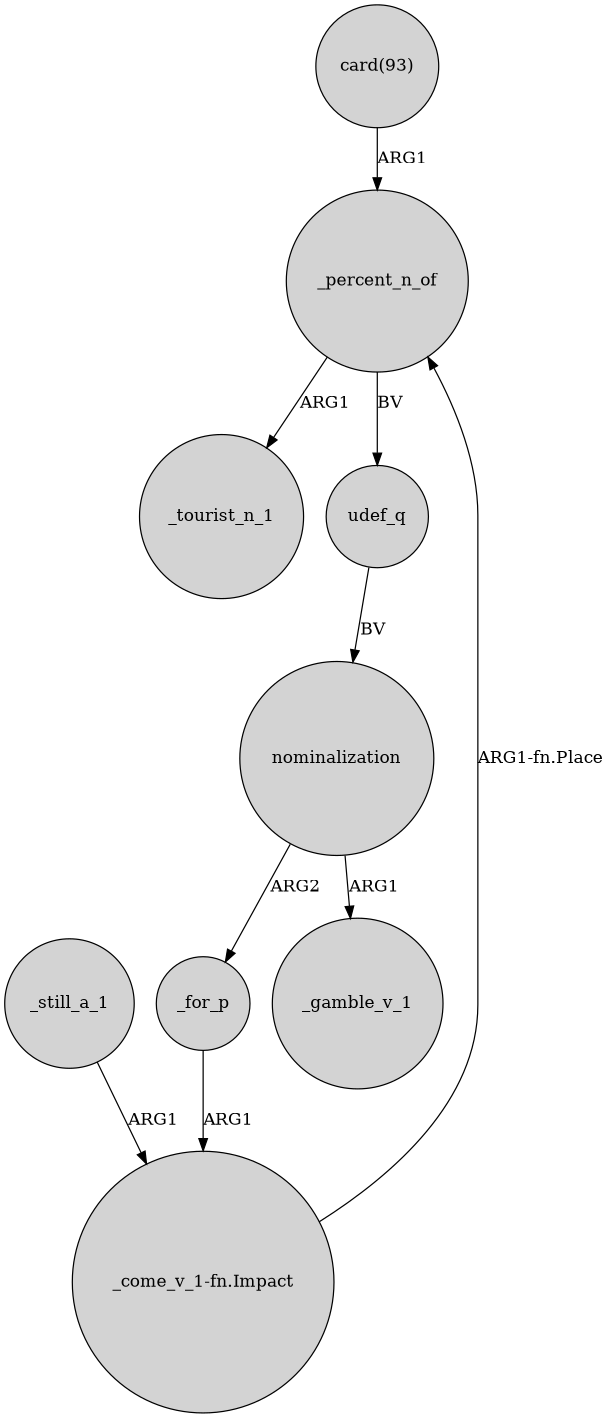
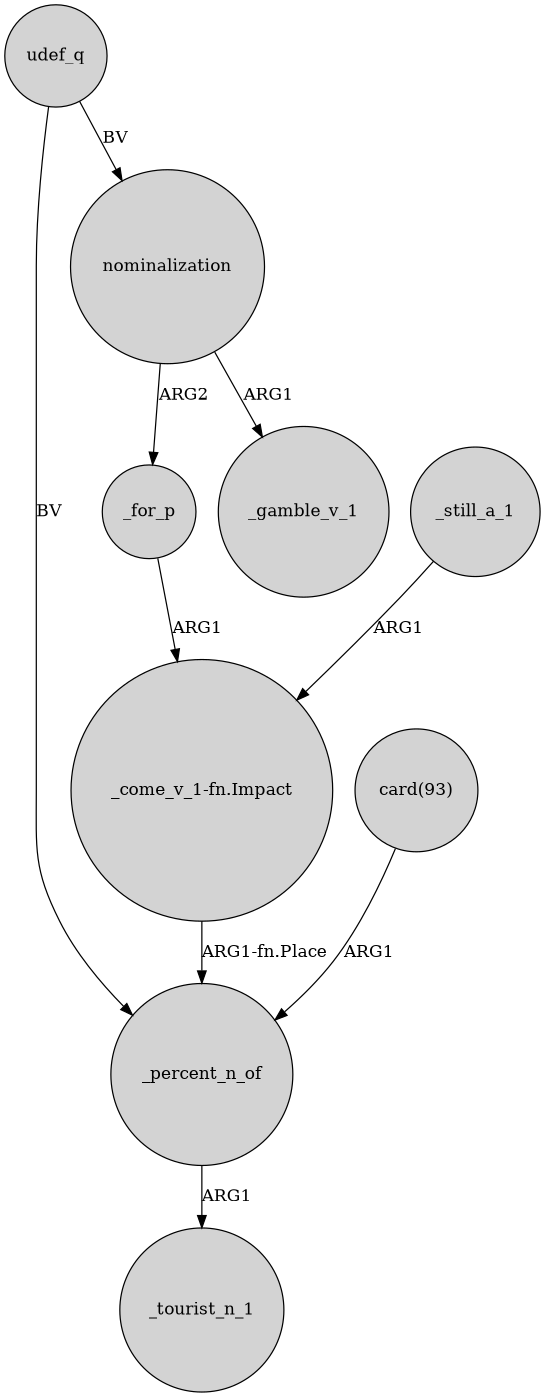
(377, 412) -> (36, 569)
